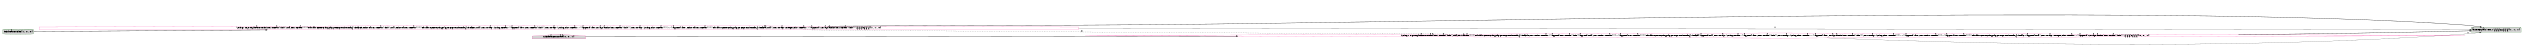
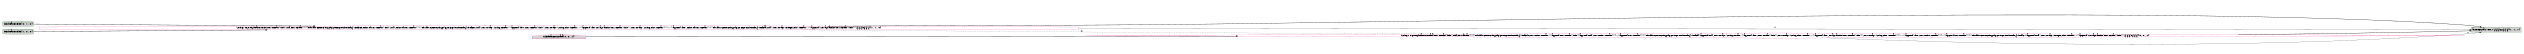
none -> (18, 24)
